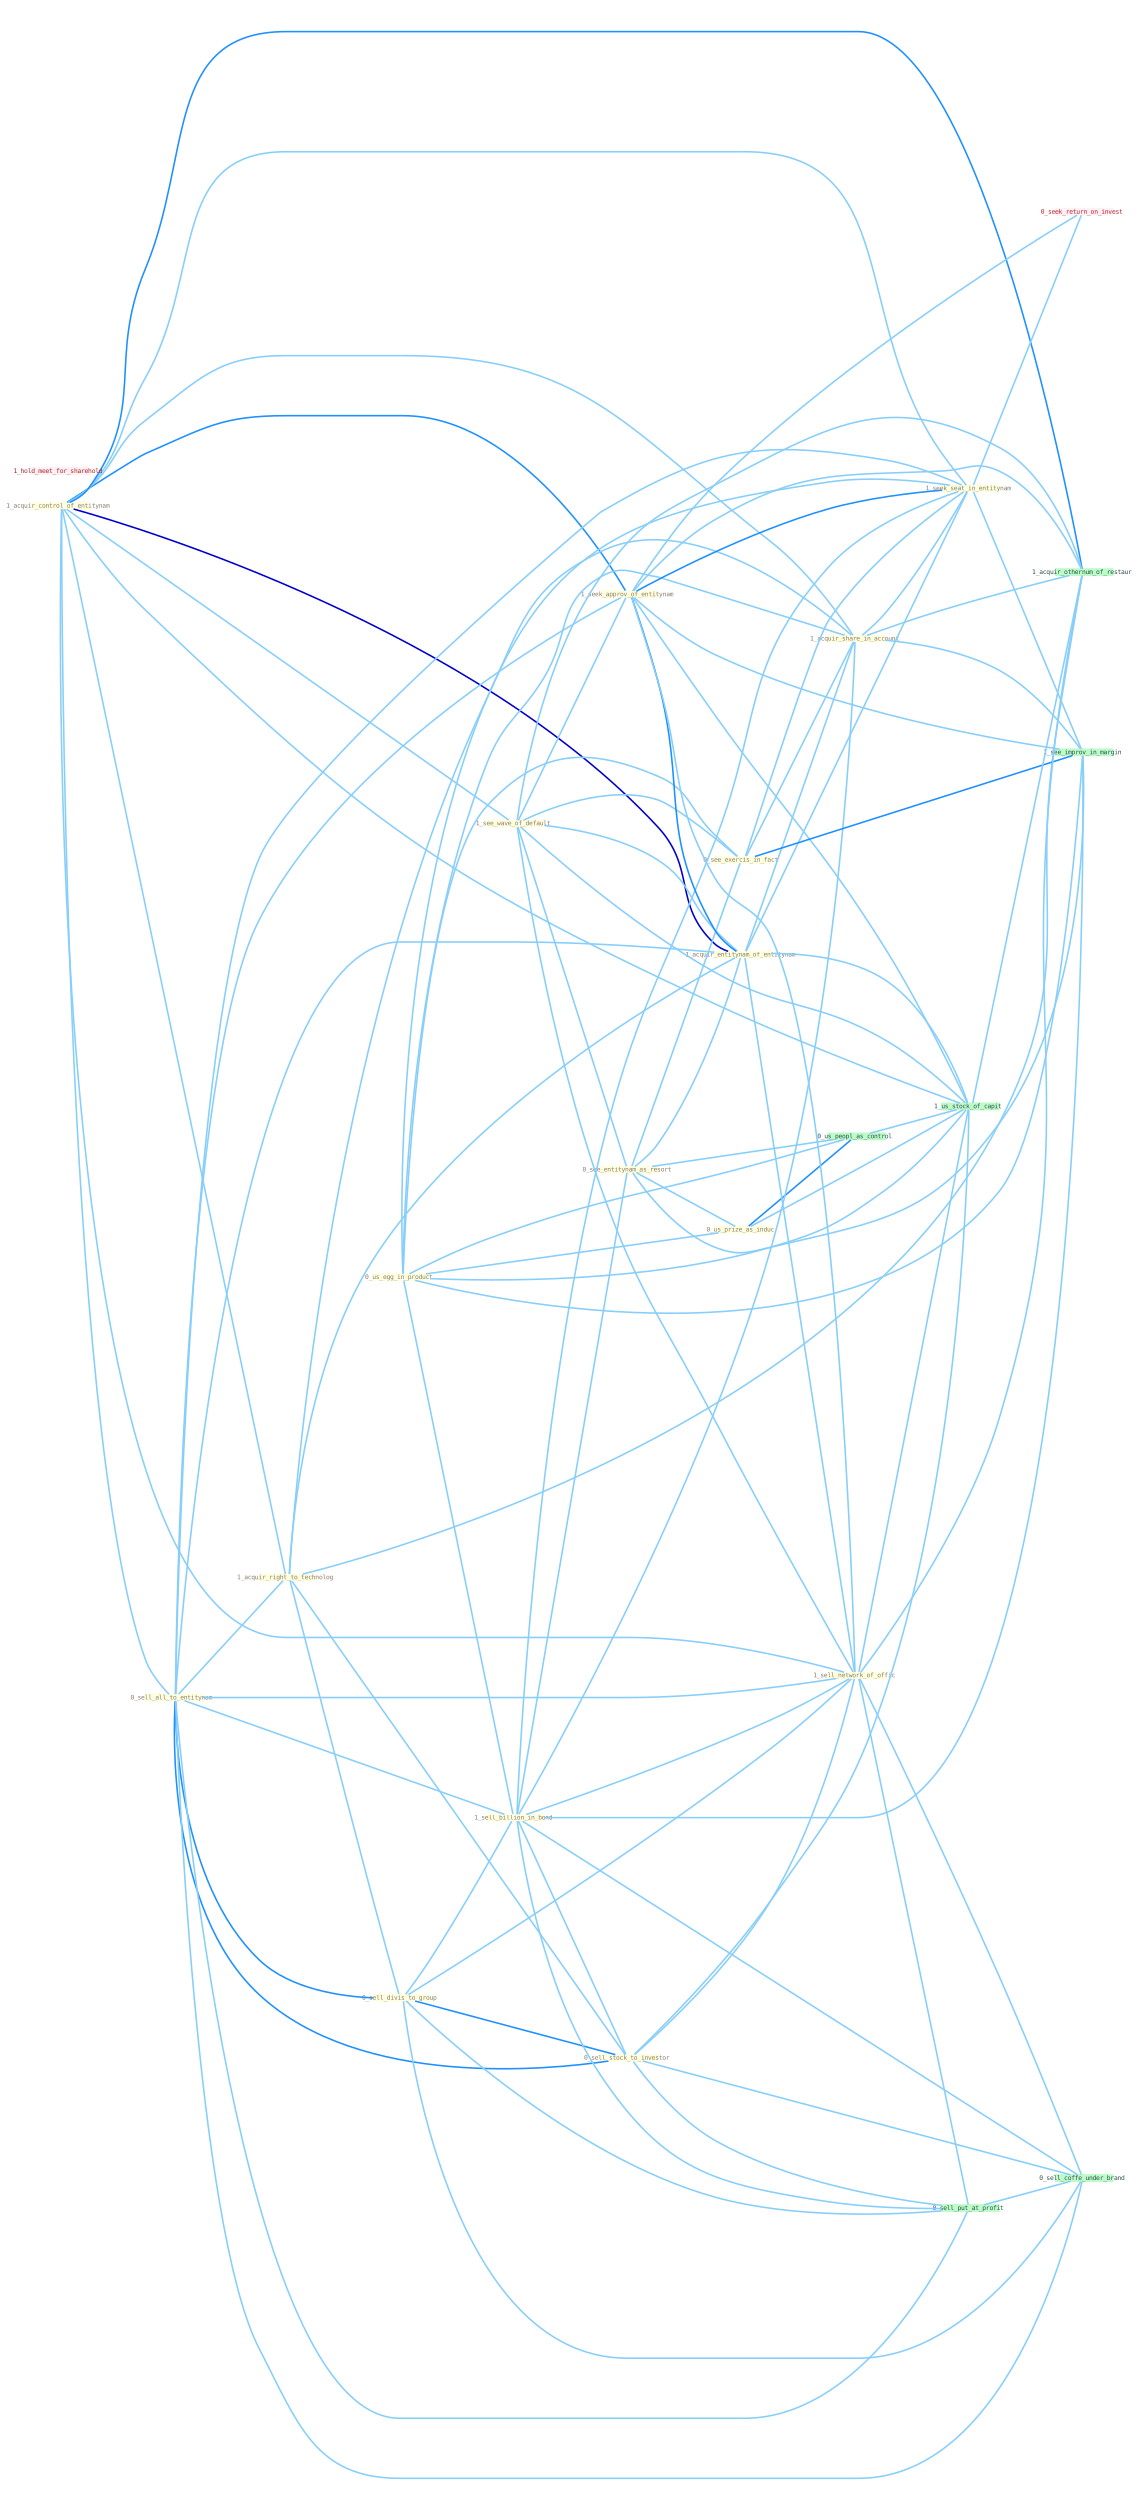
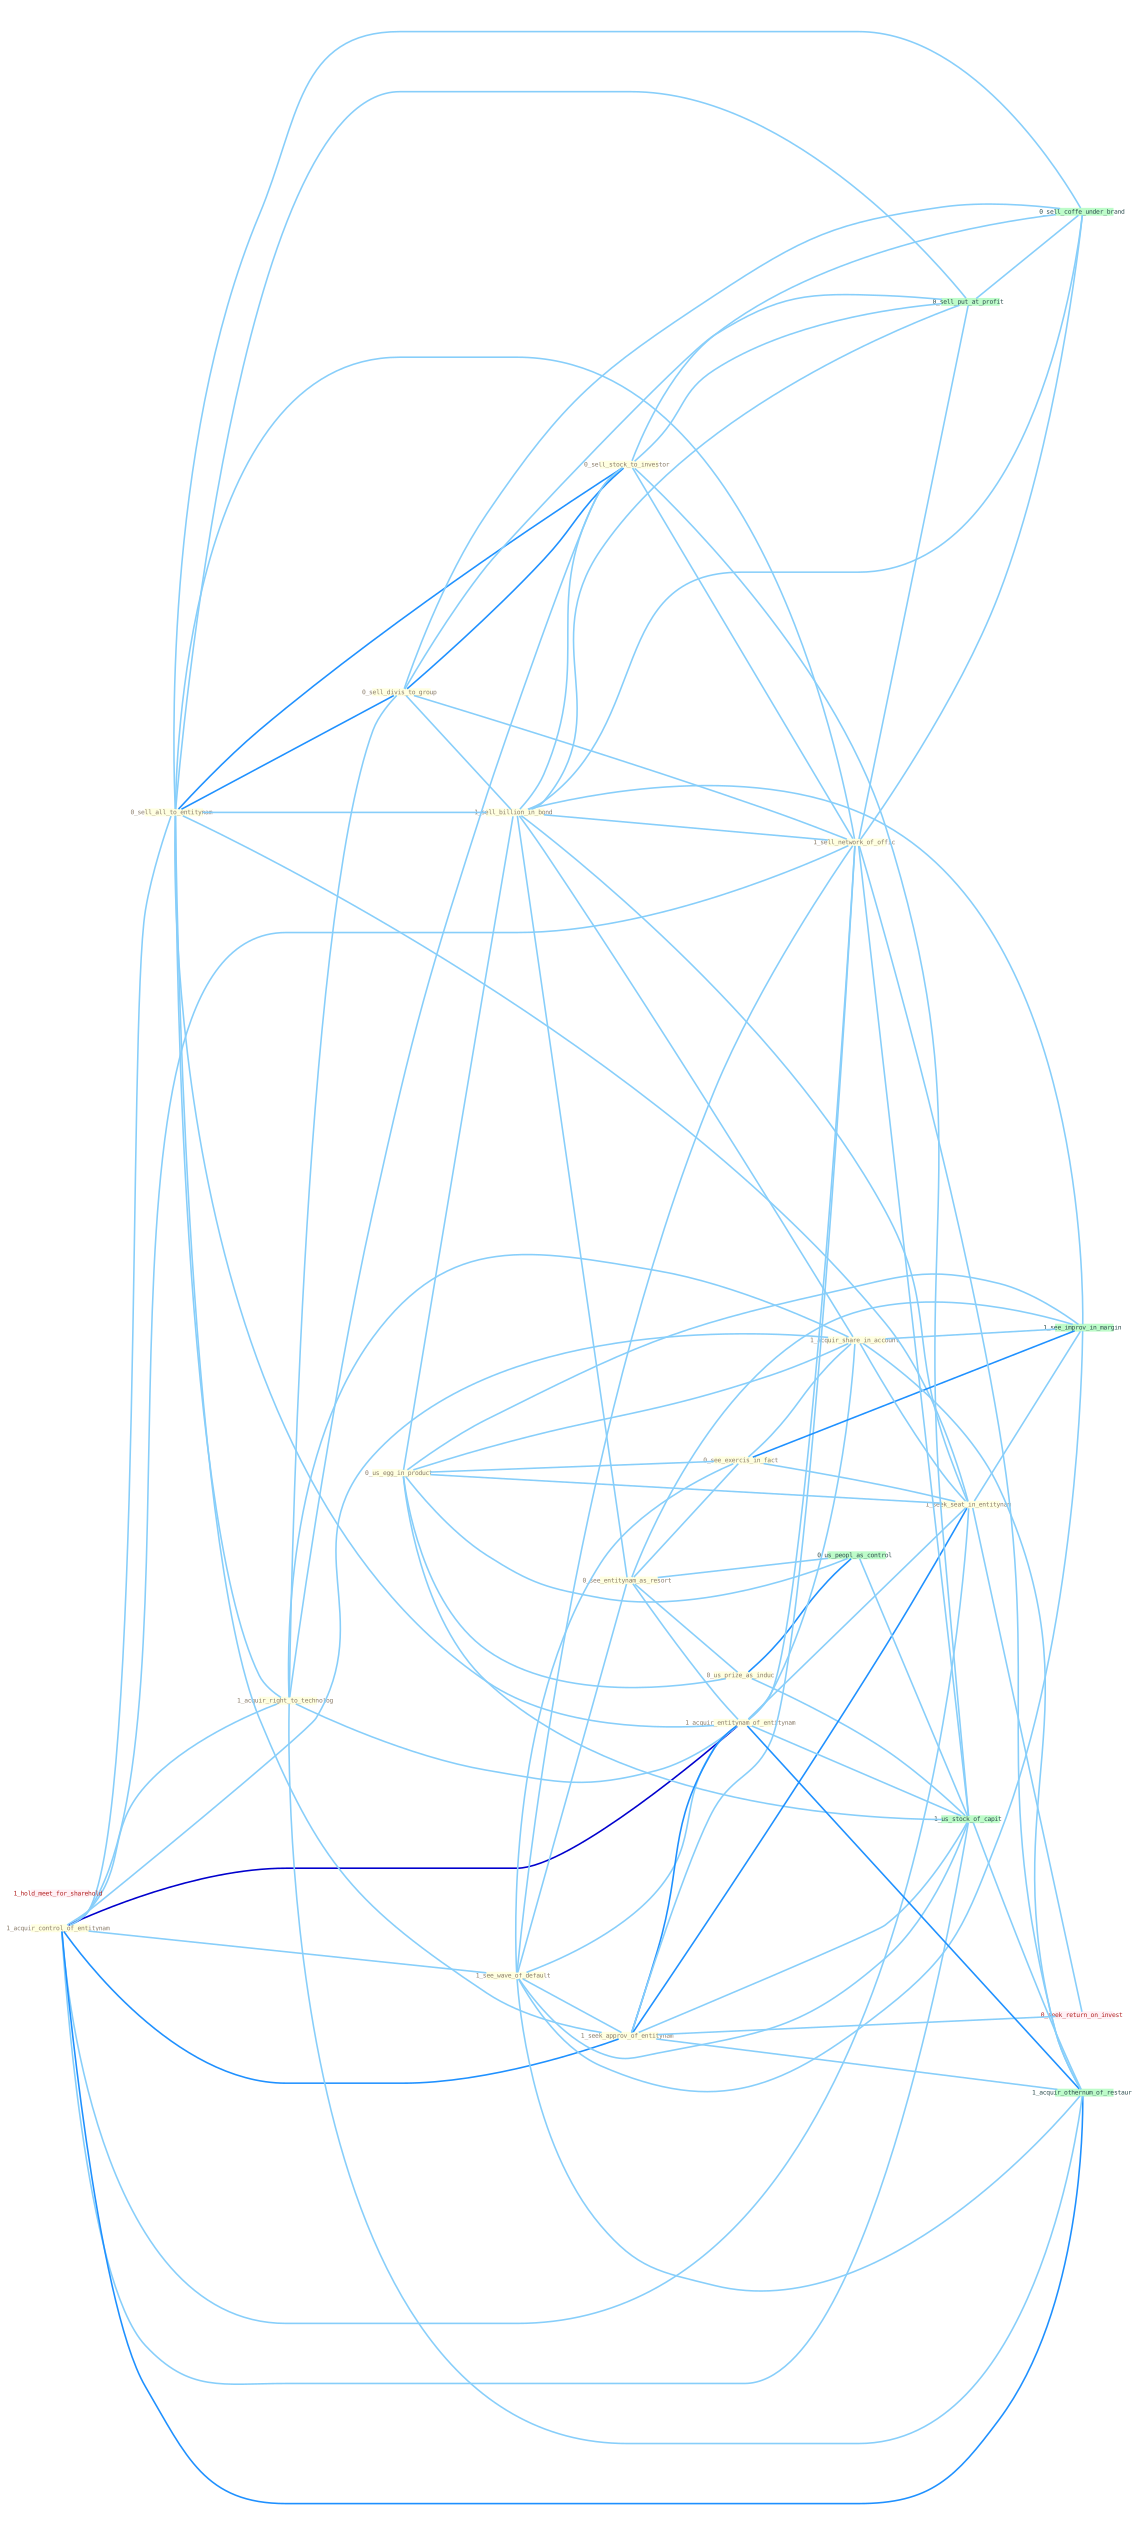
(814, 693) -> (975, 1896)
none -> (930, 1926)
